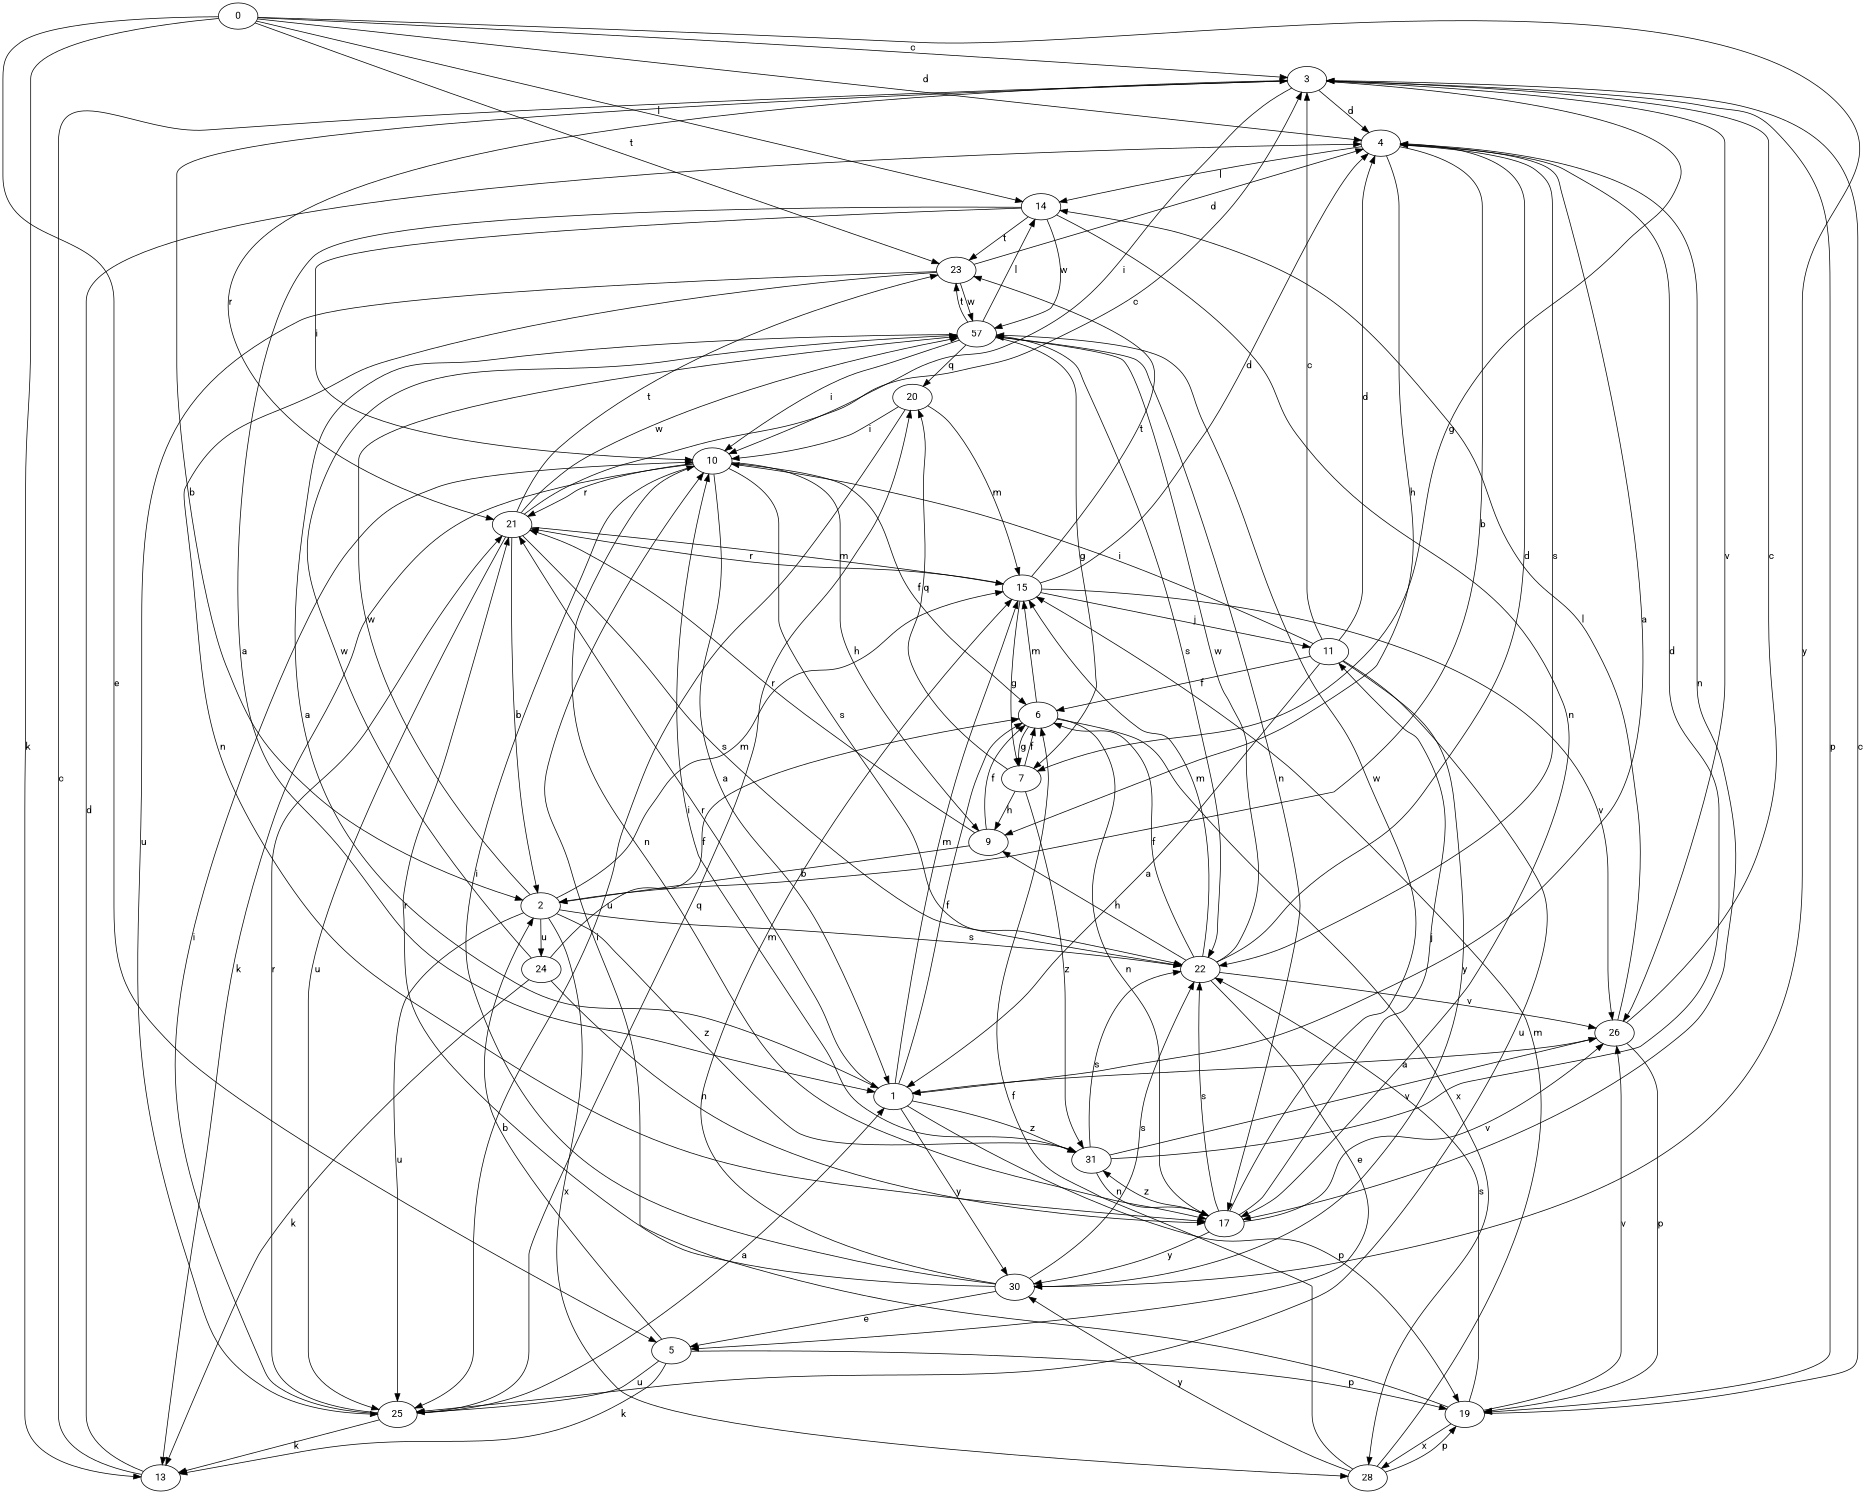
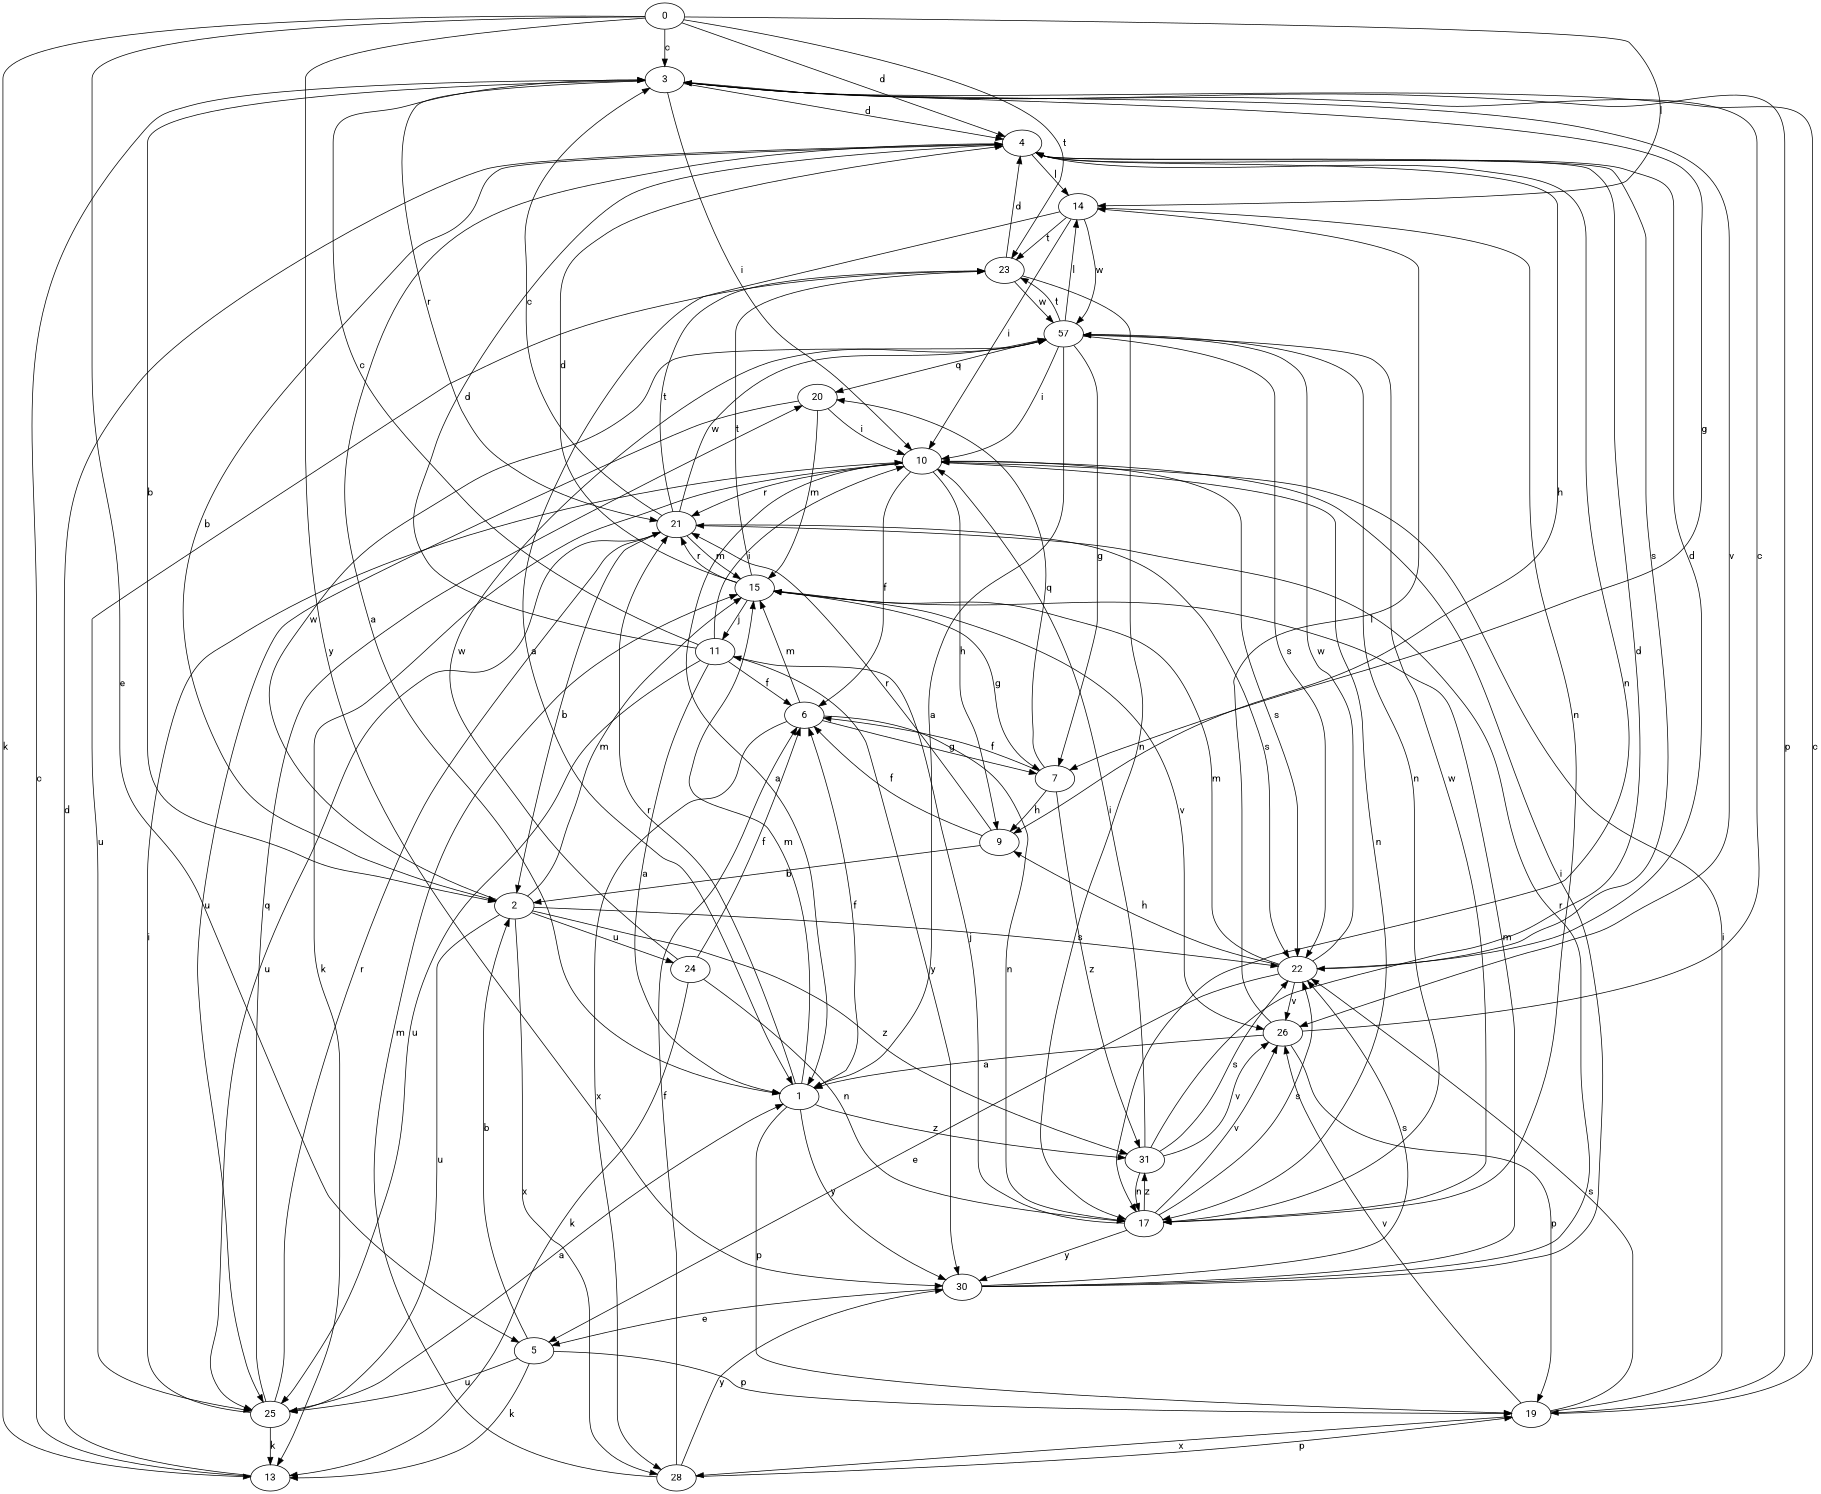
(1152, 815) -> none
